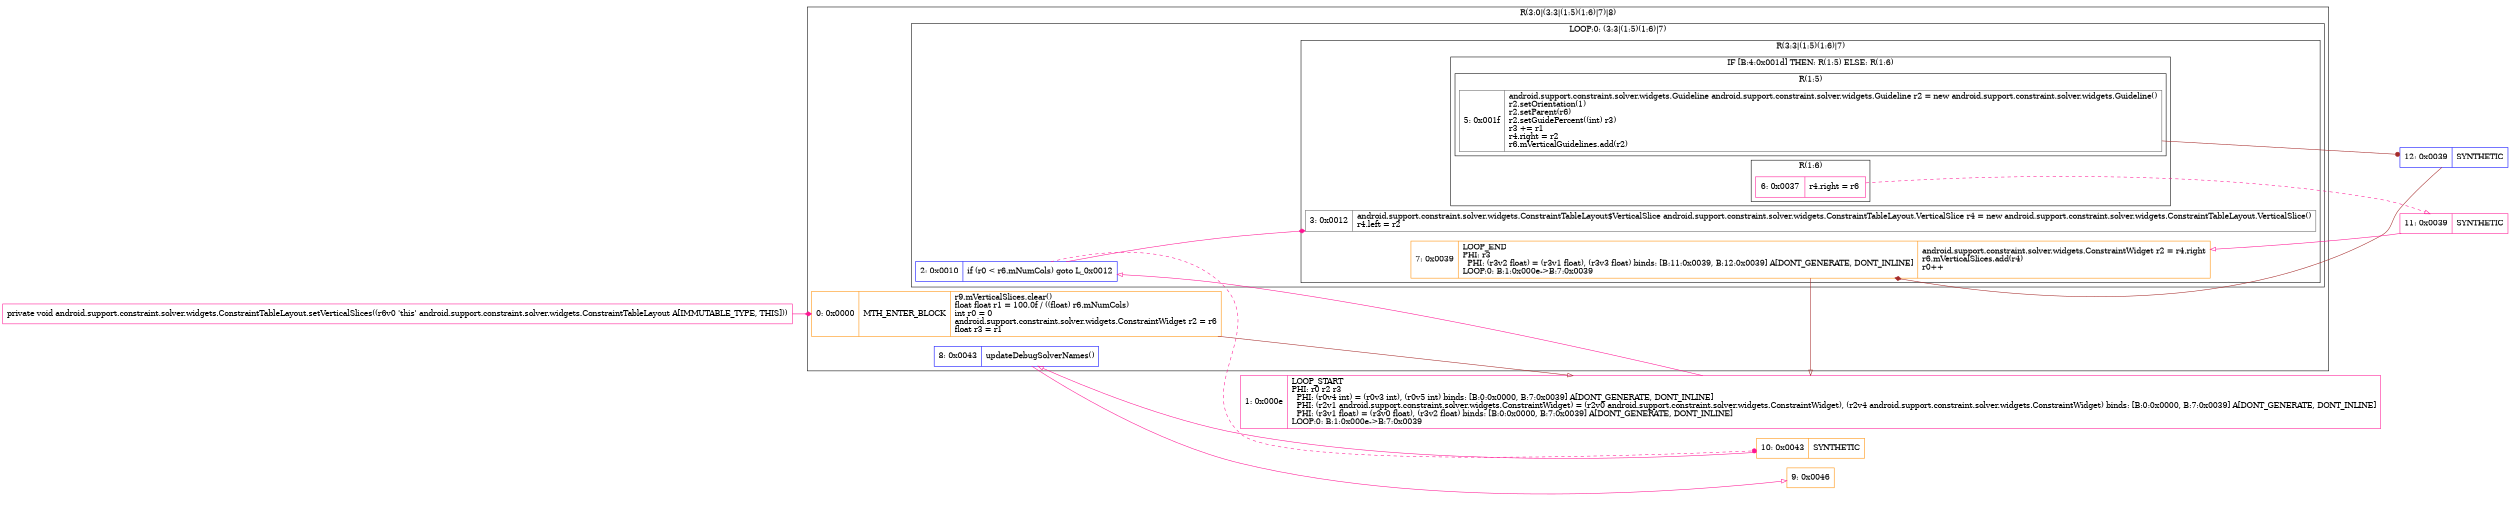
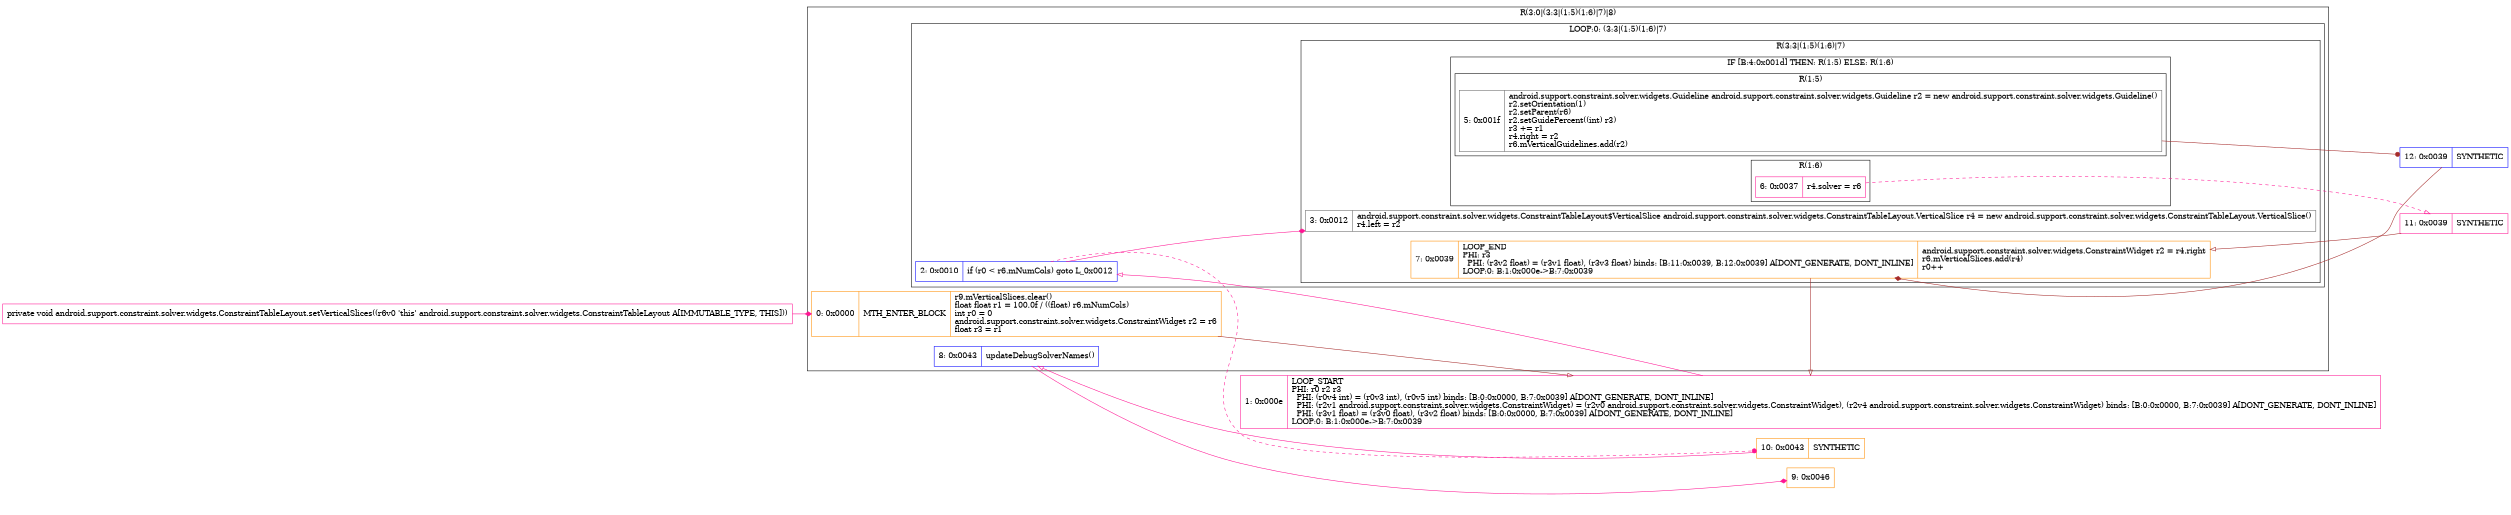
(1834, 187) -> (1834, 187)
(2309, 243) -> (2309, 243)
(1394, 487) -> (1394, 487)
